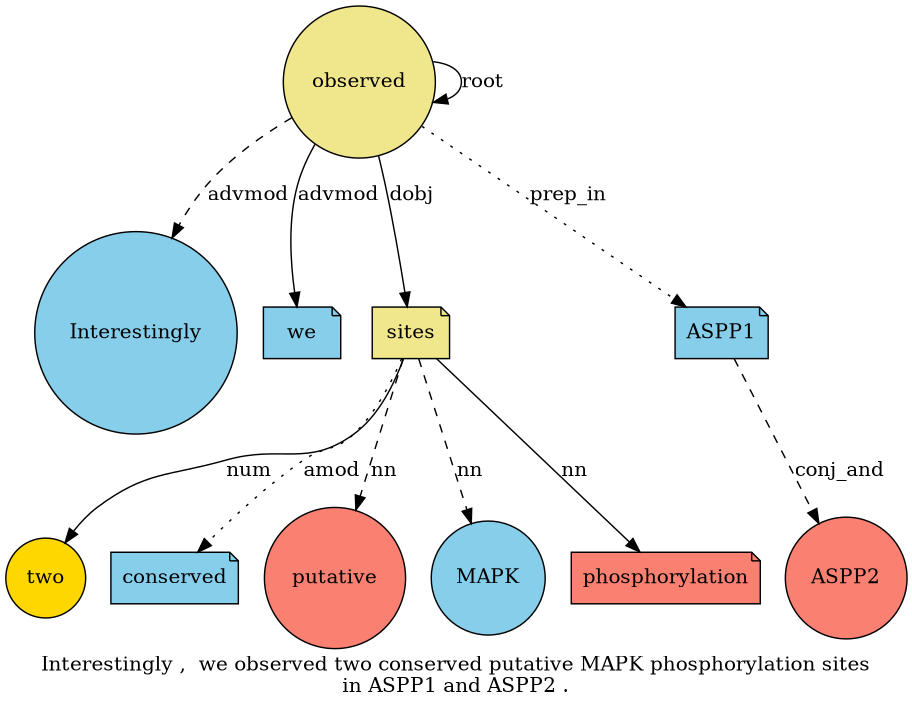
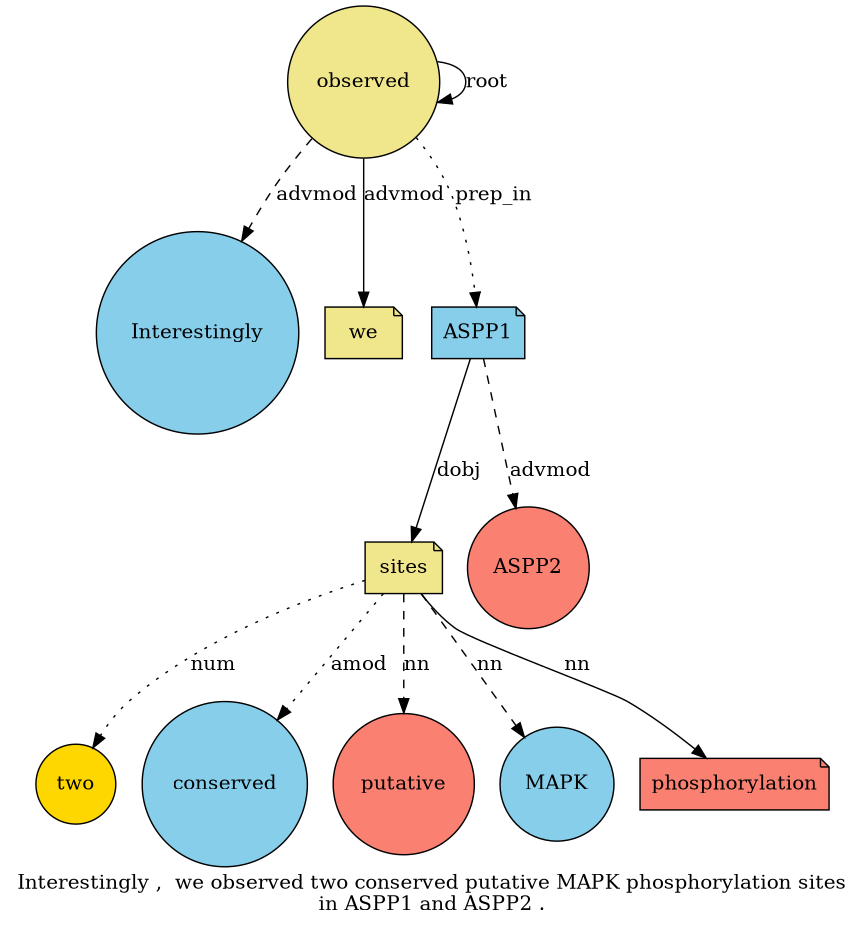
(393, 224) -> (443, 443)
(302, 333) -> (364, 333)
(252, 455) -> (221, 640)
(840, 471) -> (551, 471)
(175, 578) -> (225, 784)
